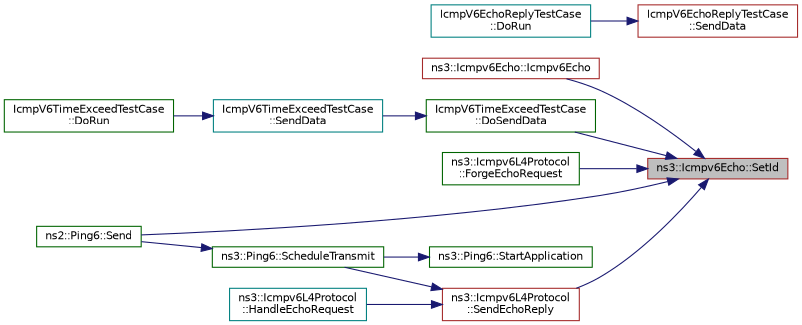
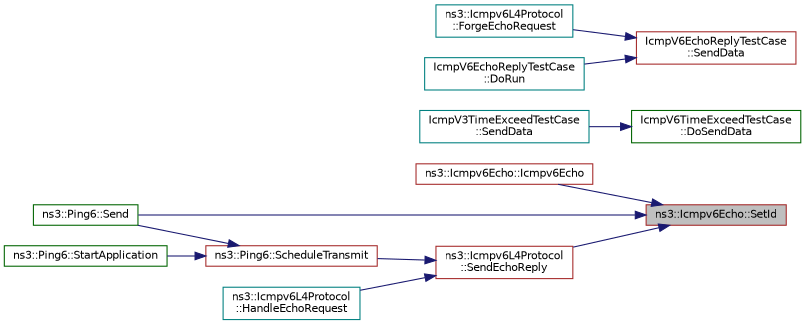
(89, 116) -> none
(298, 116) -> (504, 127)
(620, 144) -> none
(511, 169) -> (504, 21)
(608, 169) -> (599, 33)
(89, 237) -> (86, 215)
(298, 257) -> (292, 256)
(401, 257) -> (181, 256)
